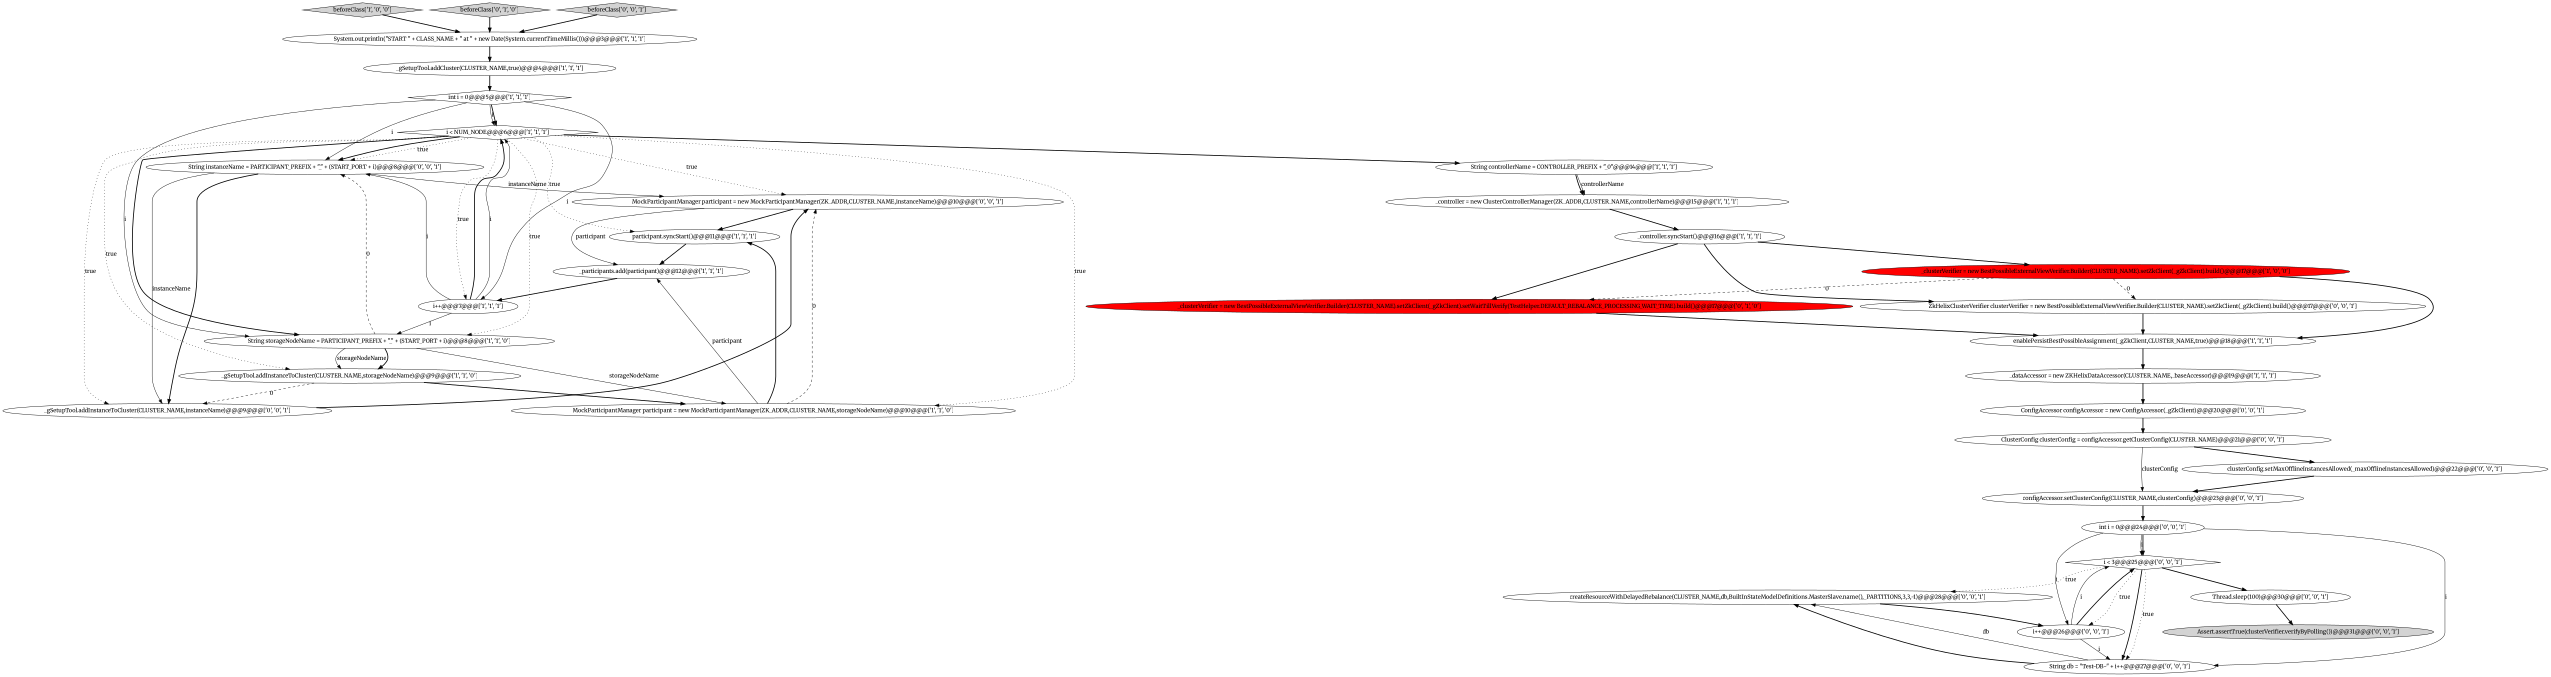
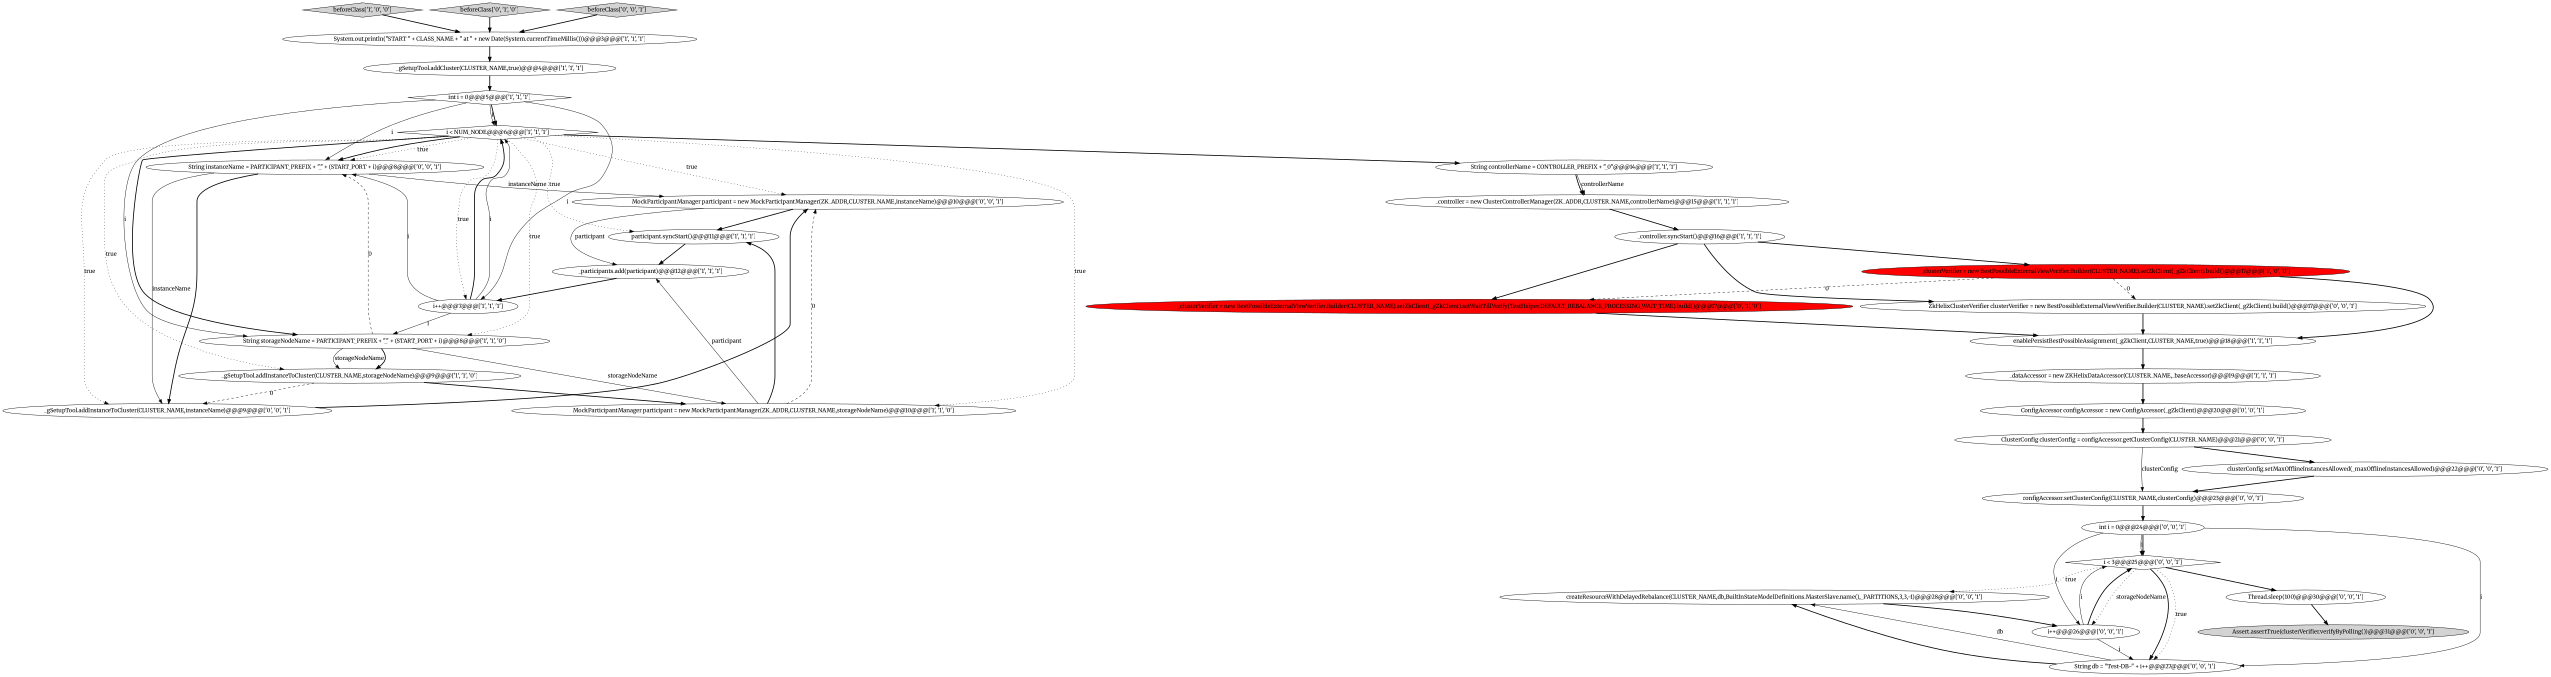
(2125, 597) -> (2141, 597)
